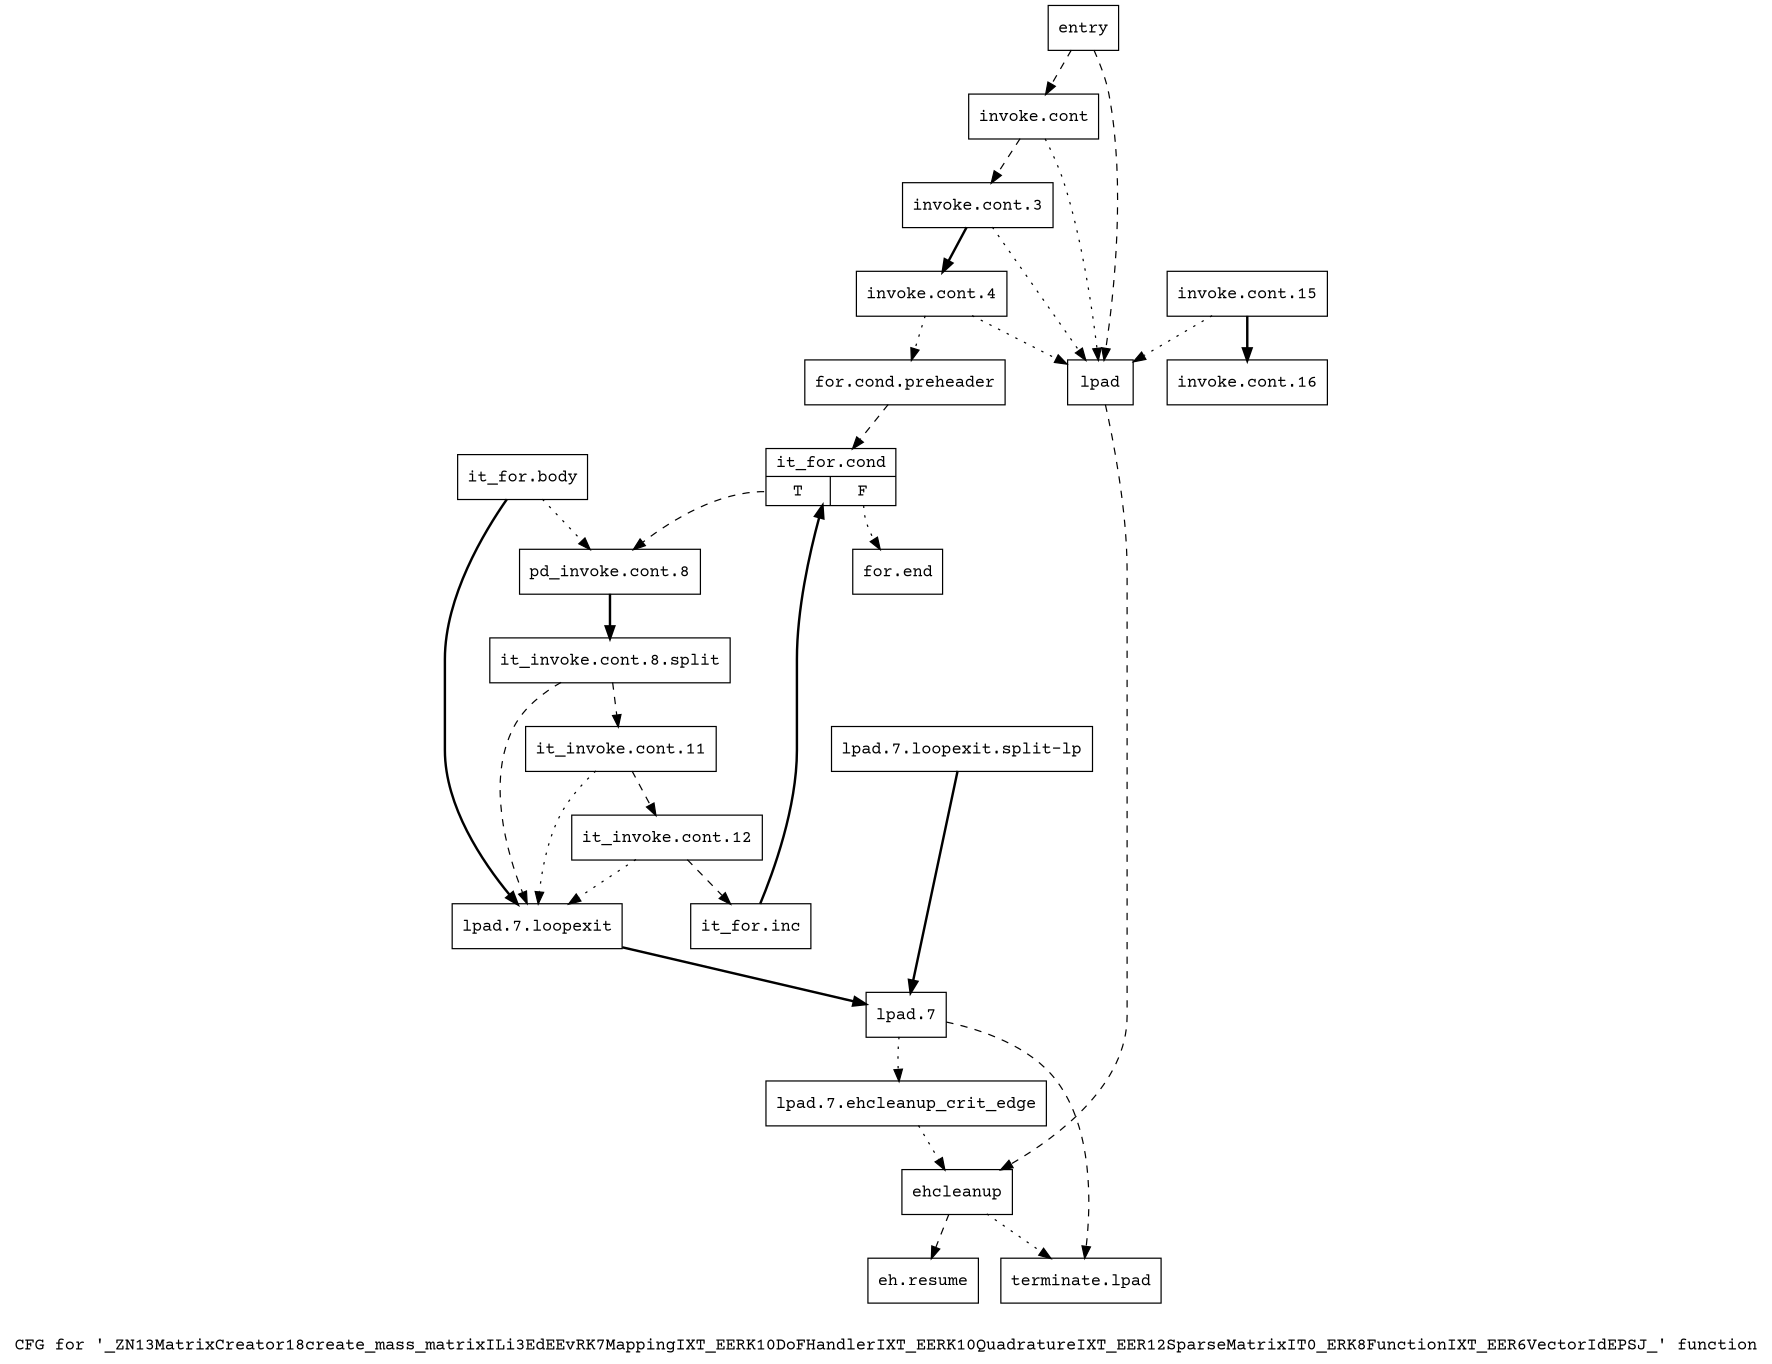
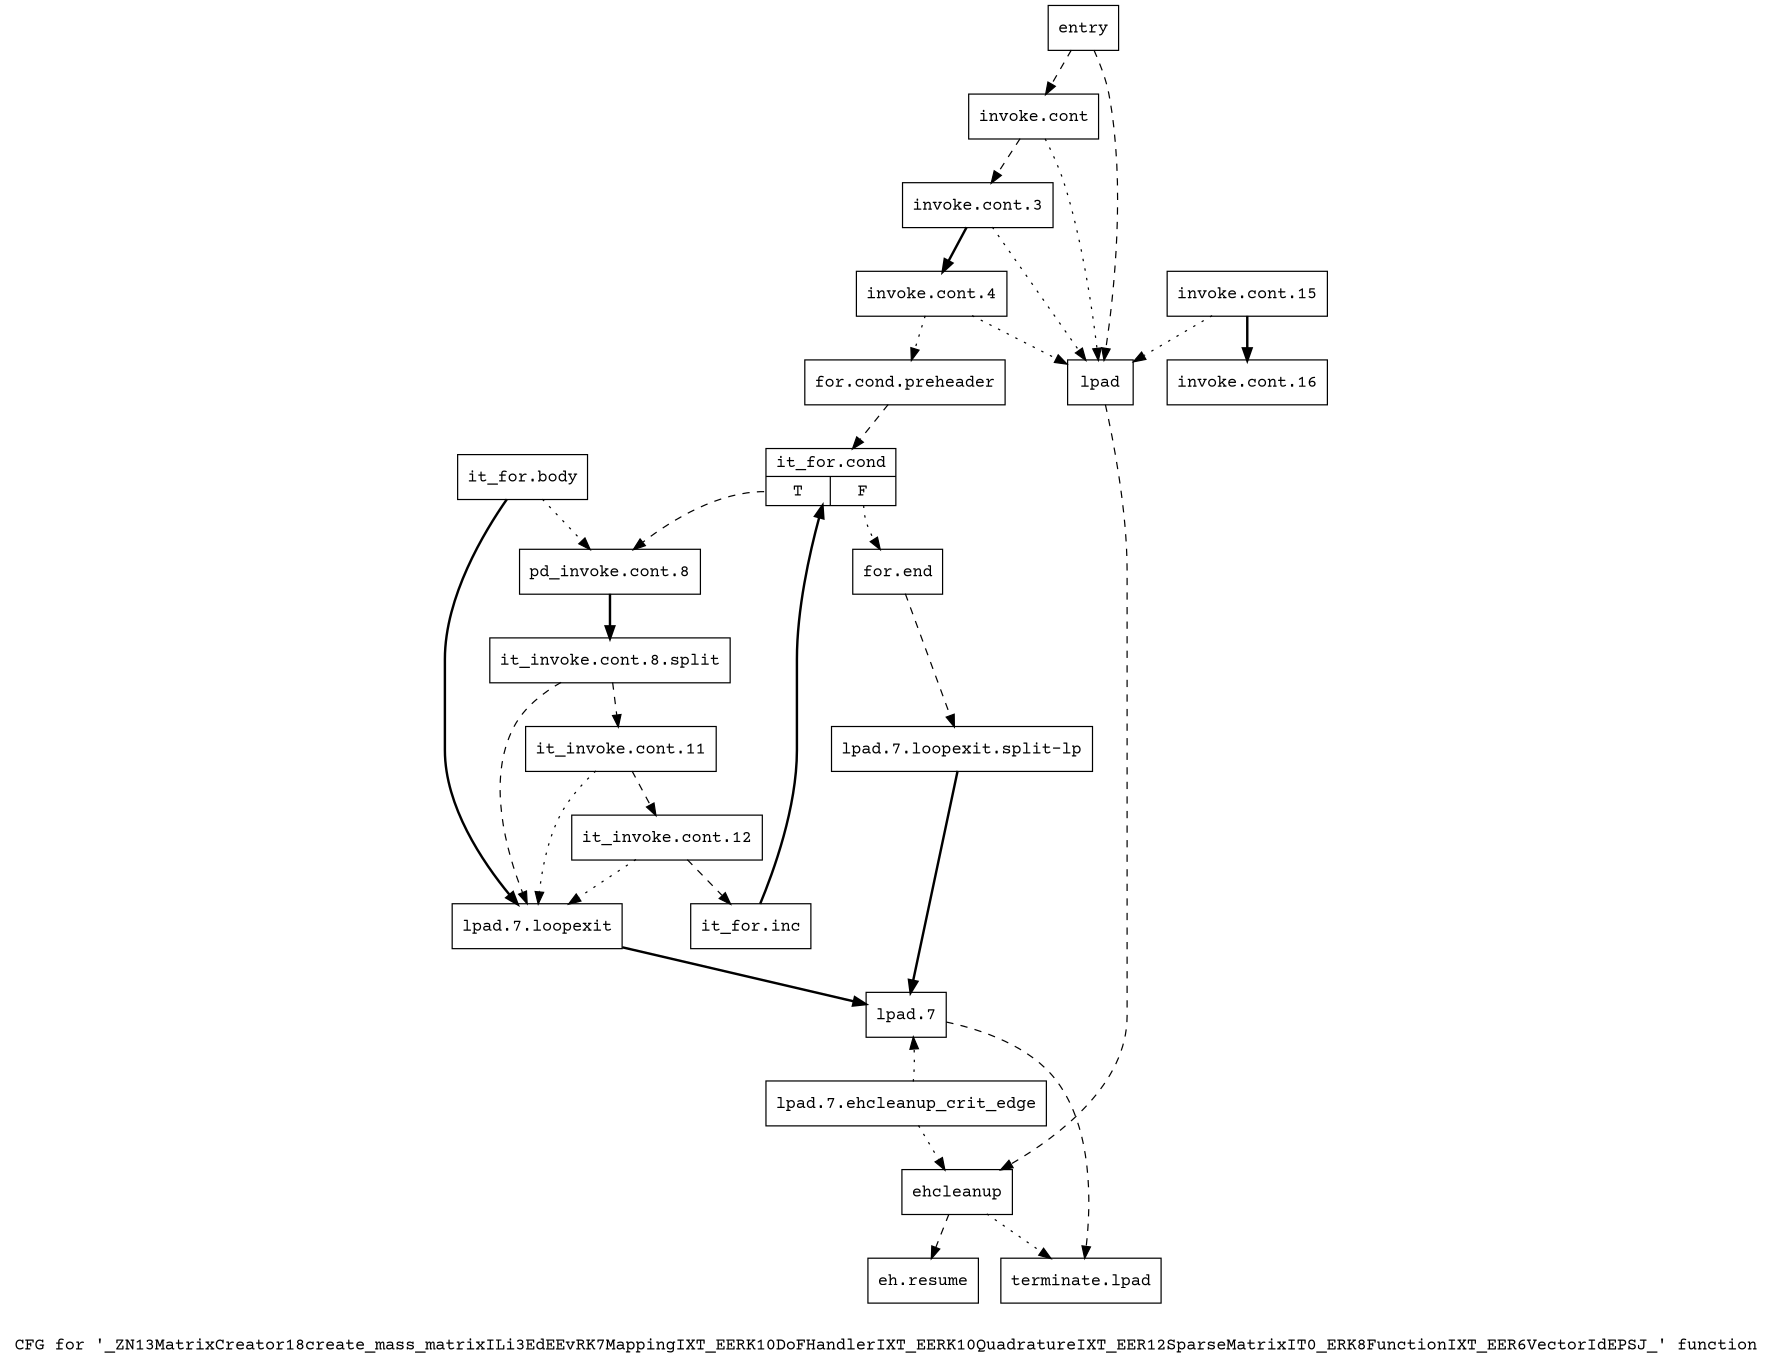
none -> (928, 655)
(898, 1053) -> (914, 1065)
